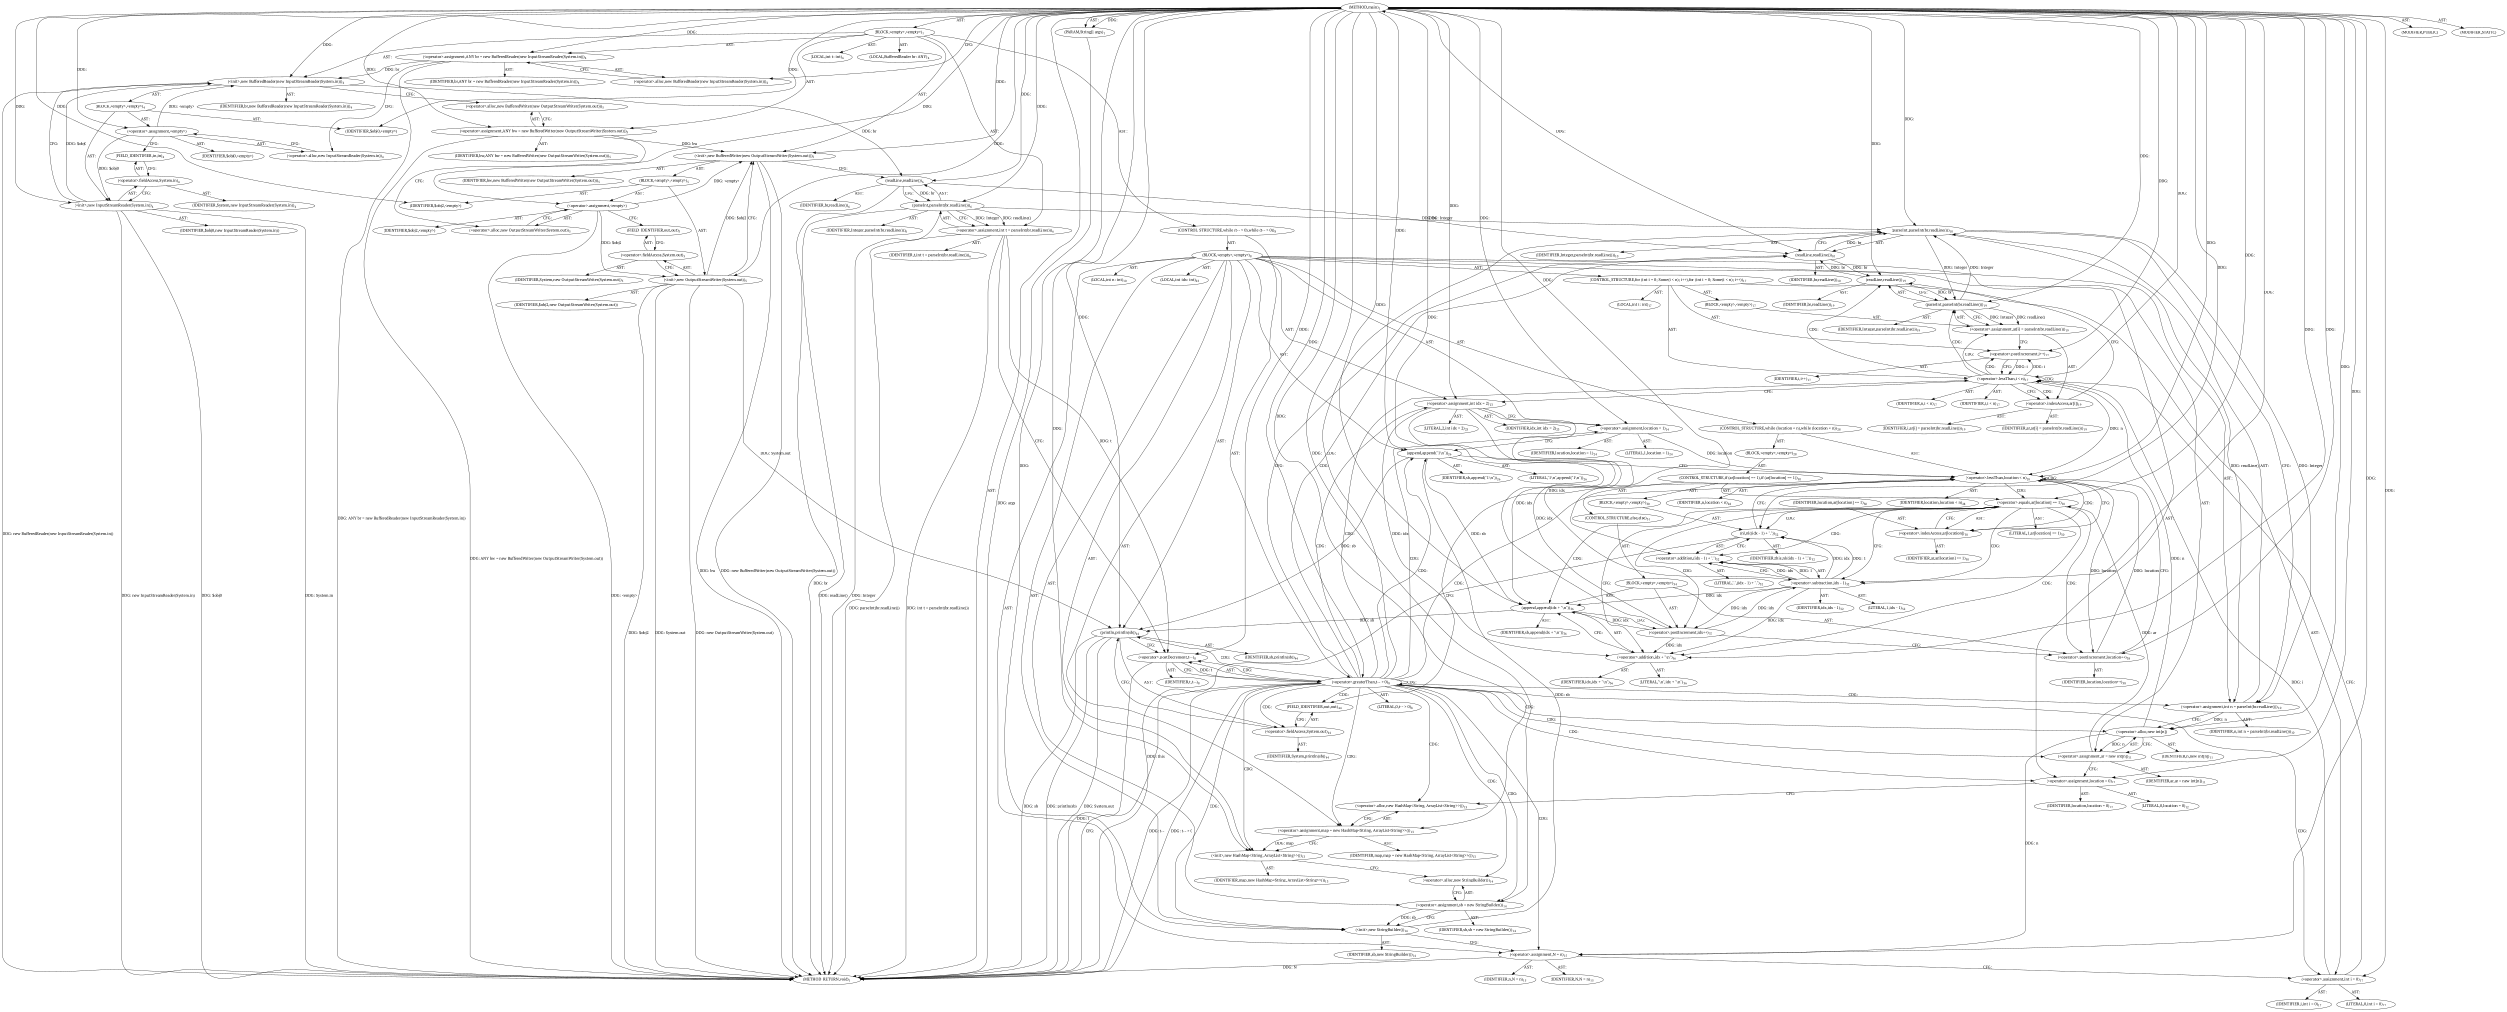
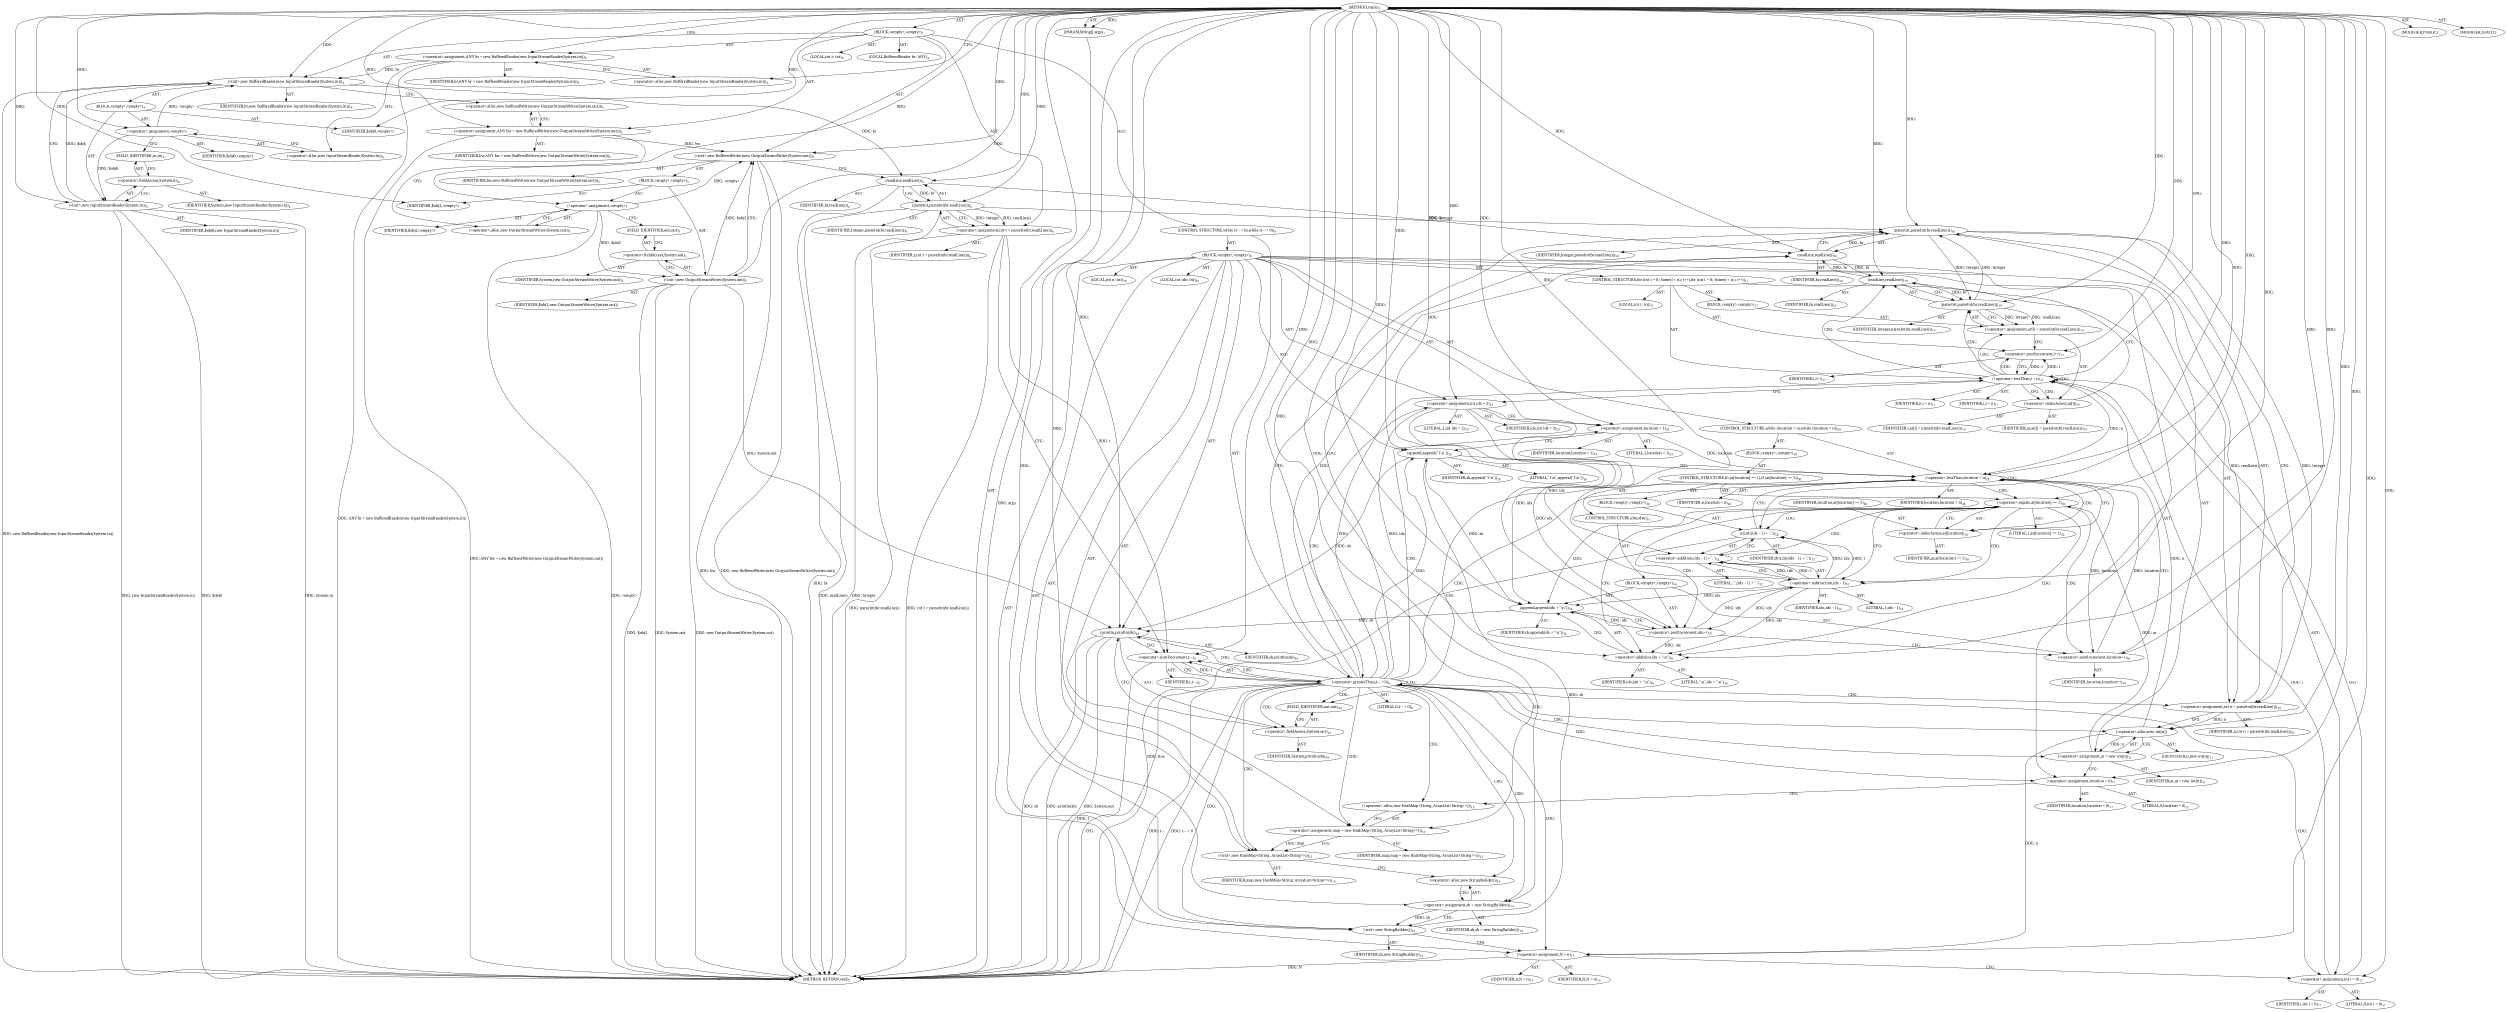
(1414, 443) -> (1412, 442)
